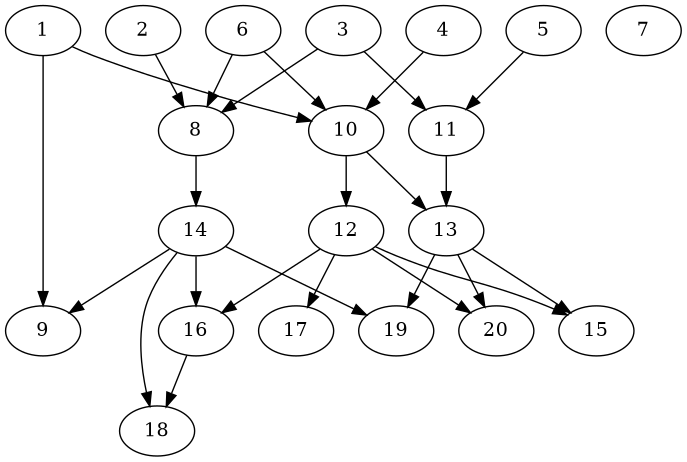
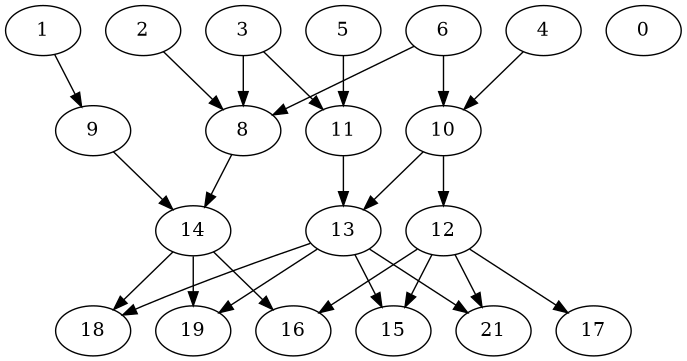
(644, 31) -> (644, 31)
(184, 86) -> none
(125, 277) -> (138, 176)
(496, 331) -> (494, 331)
(179, 374) -> (222, 275)
